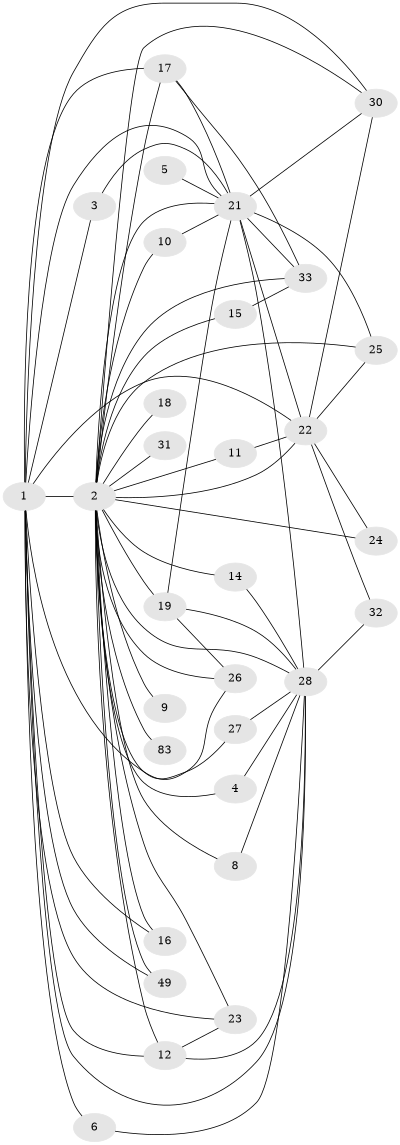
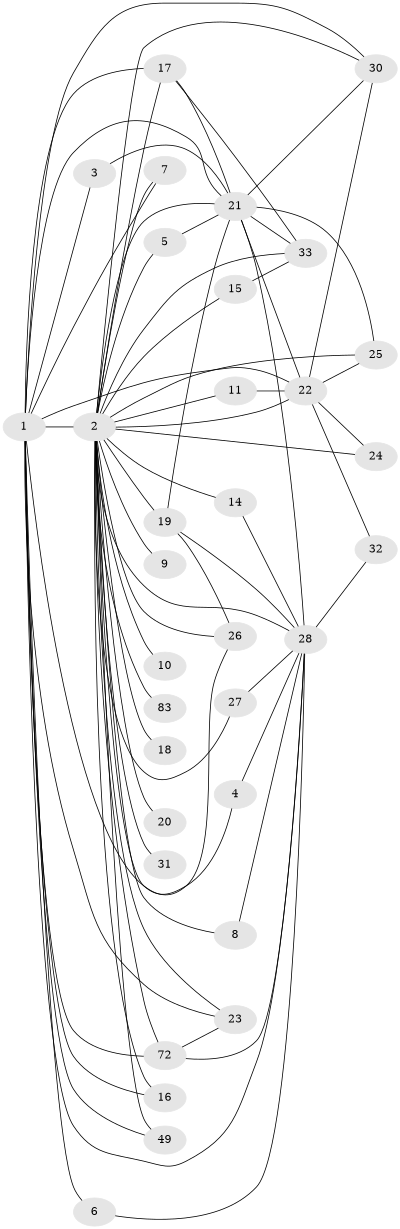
none -> (165, 170)
(200, 224) -> none
none -> (118, 331)
none -> (165, 823)
(165, 1056) -> (165, 1056)
